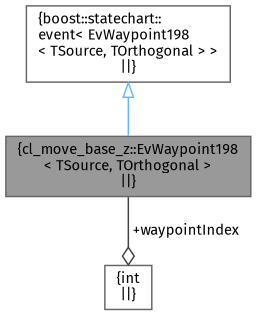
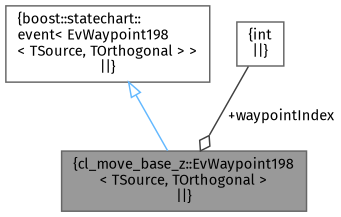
(128, 222) -> (229, 101)
